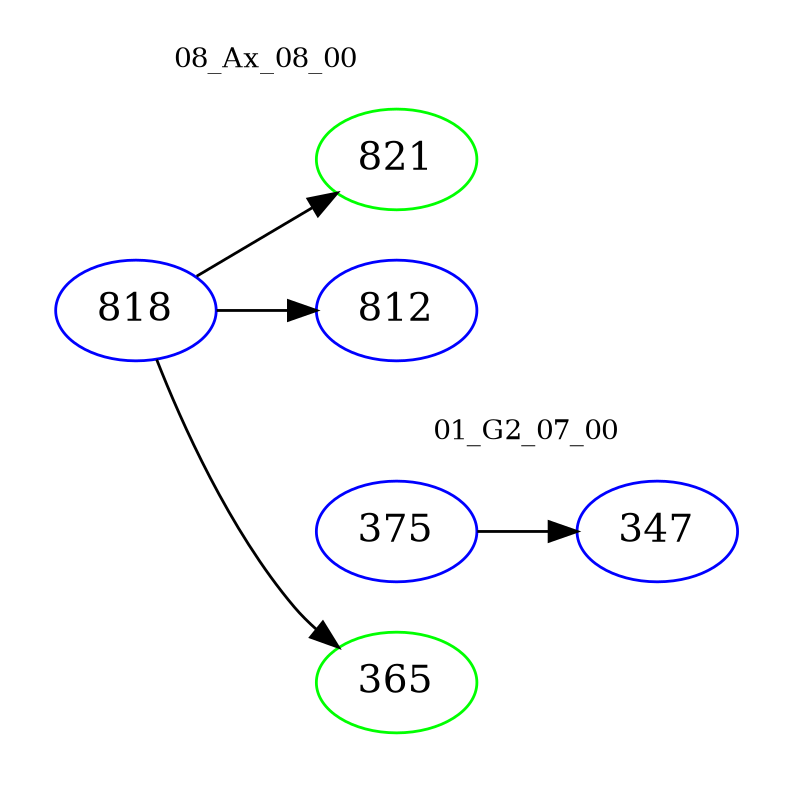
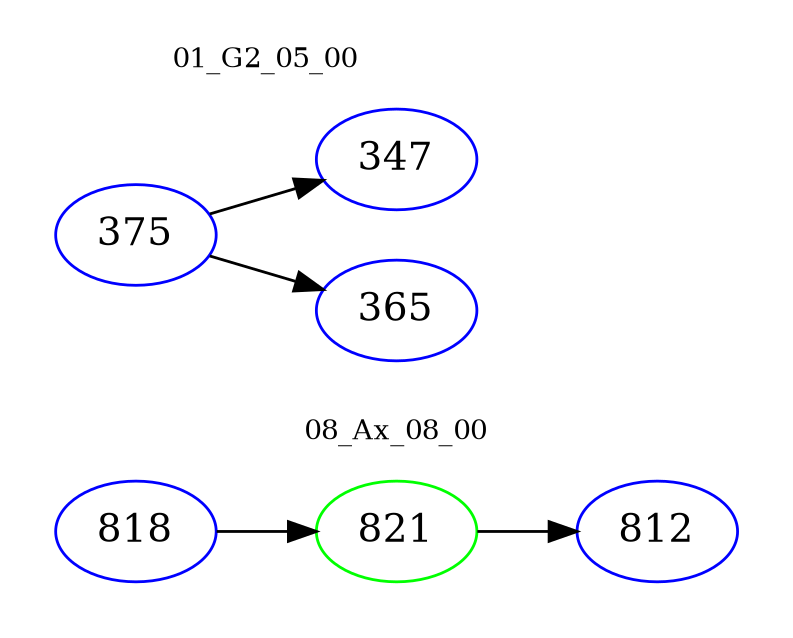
(252, 310) -> (513, 531)
(527, 432) -> (266, 60)
(224, 503) -> (253, 269)
(397, 683) -> (397, 310)
